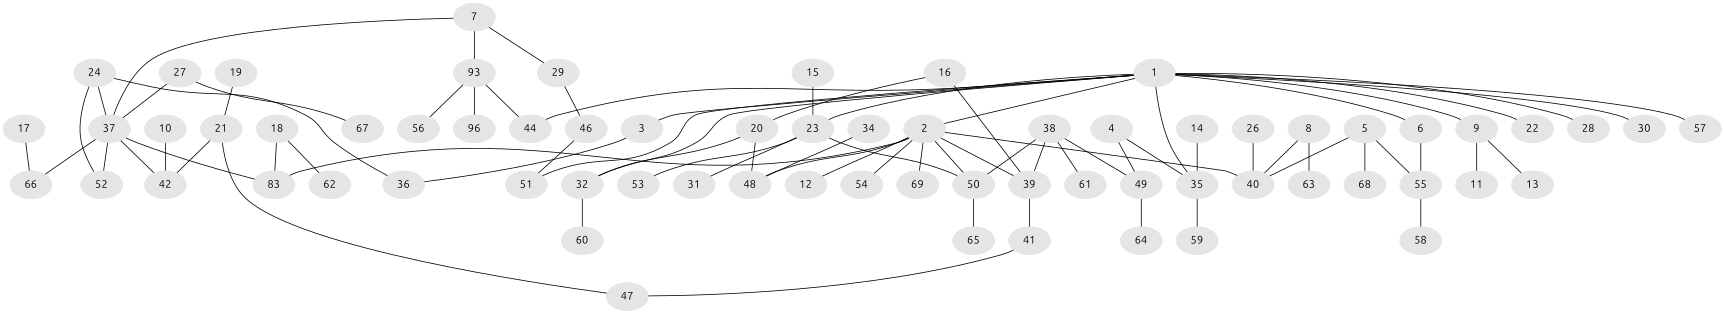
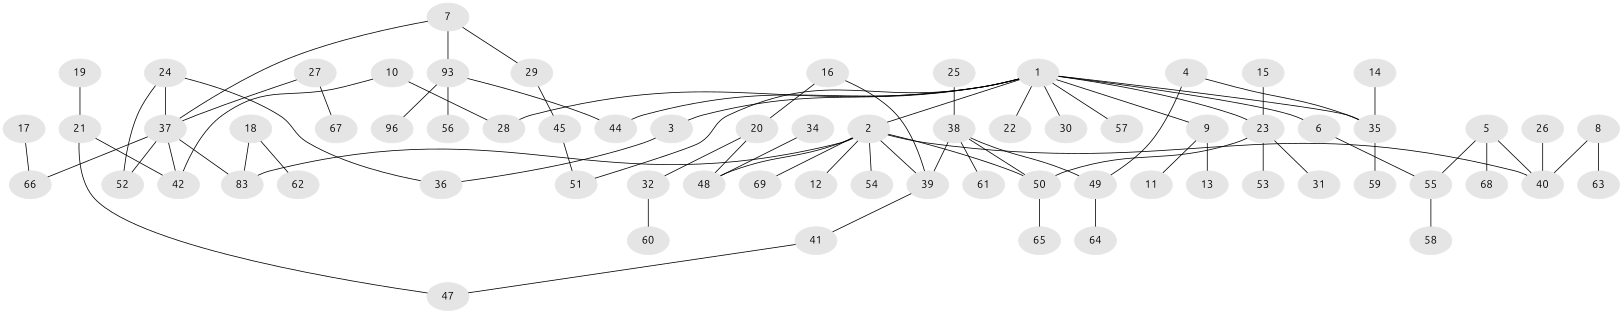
none -> (954, 73)
none -> (442, 98)
(734, 114) -> none
(586, 129) -> (560, 129)
